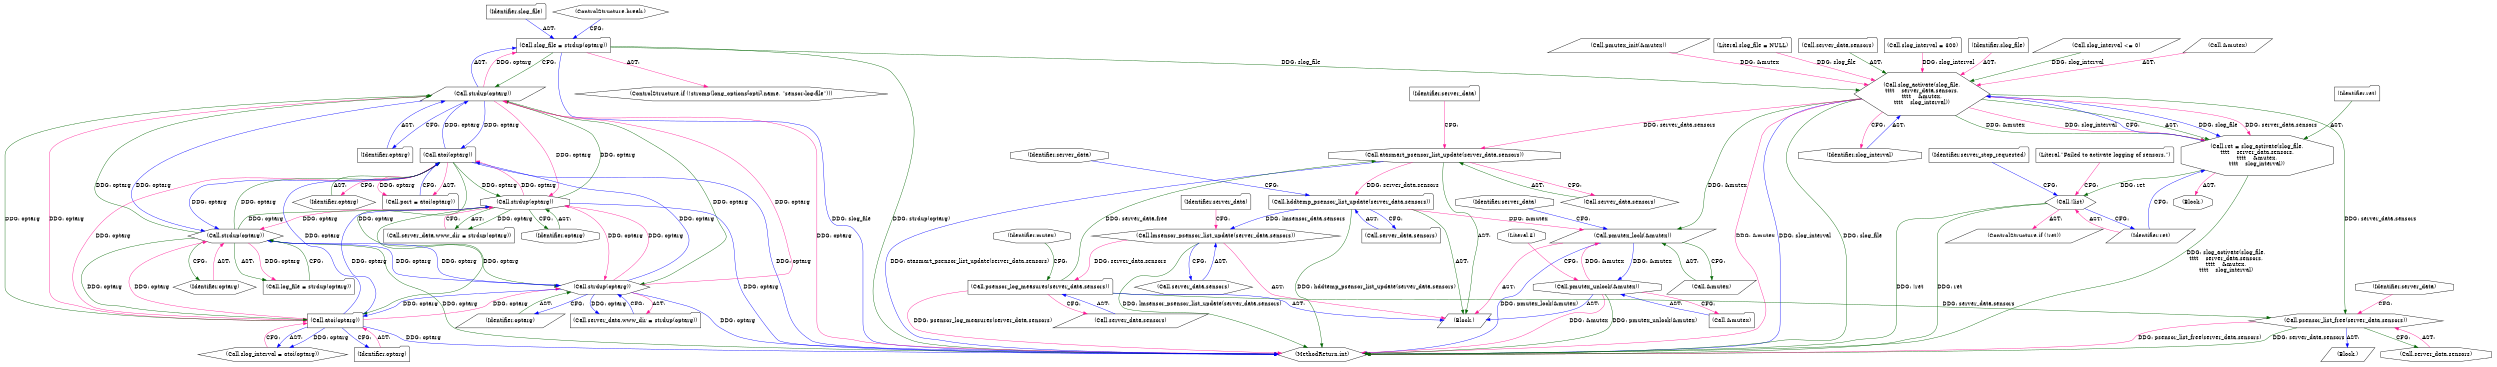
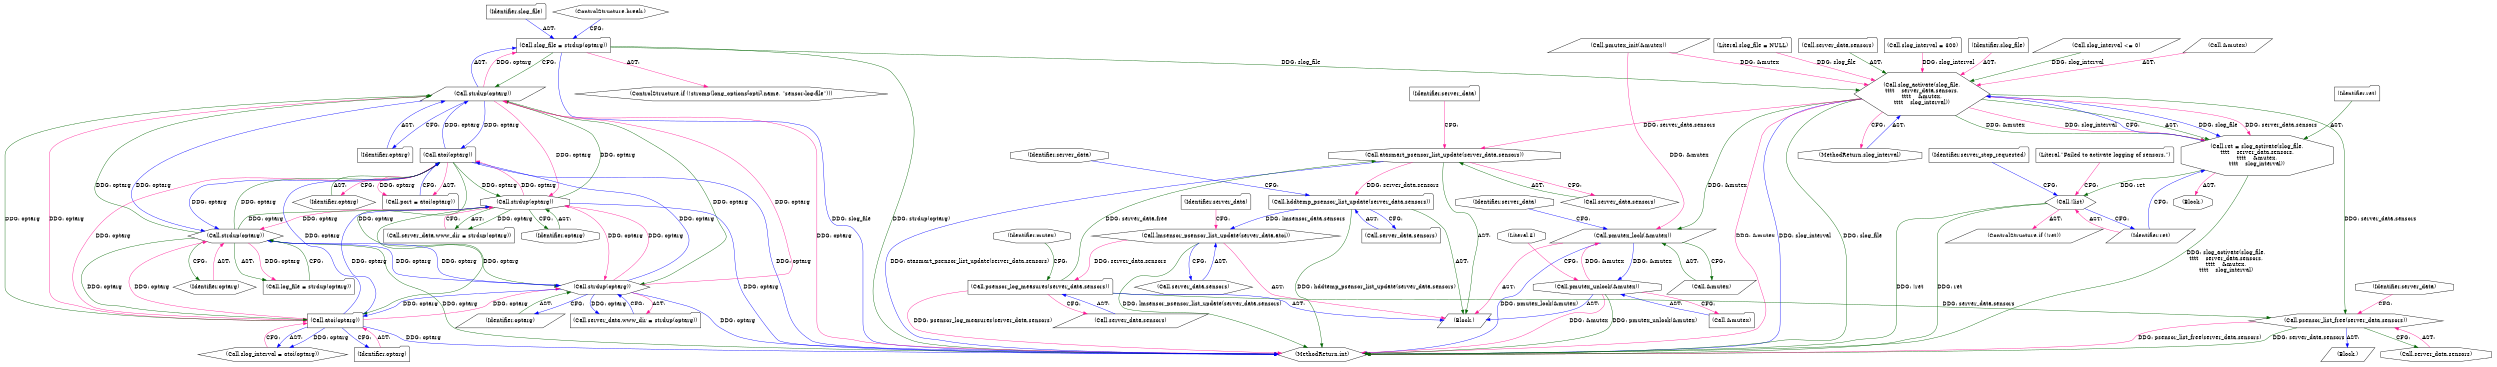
(1860, 155) -> (1860, 155)
(1494, 219) -> (1649, 149)
(1216, 236) -> (1216, 236)
